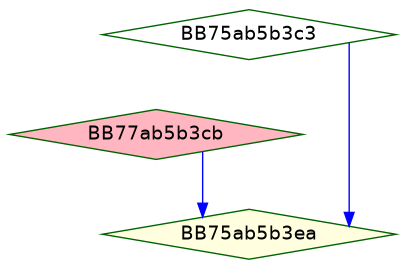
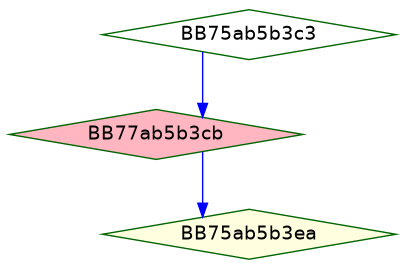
(349, 128) -> (203, 78)
